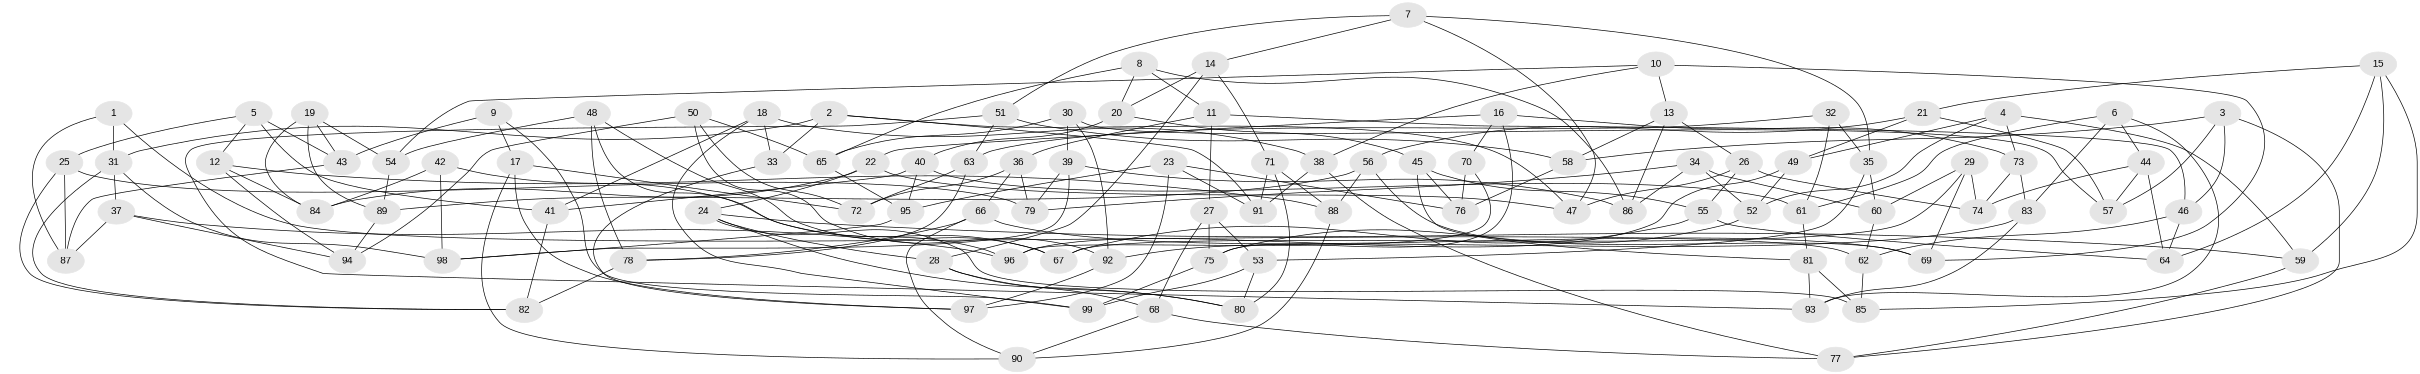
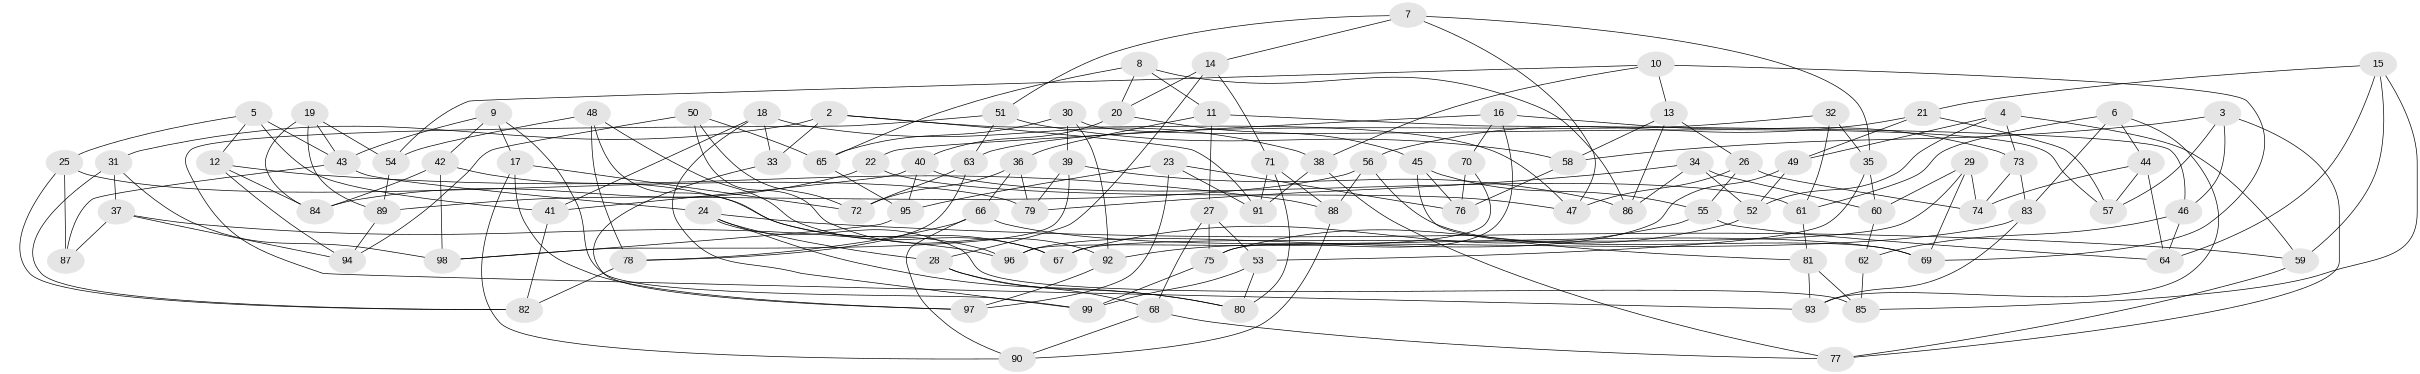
(114, 113) -> none
none -> (460, 144)
(789, 192) -> (528, 195)
